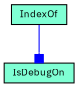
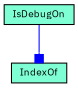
(39, 39) -> (39, 39)
